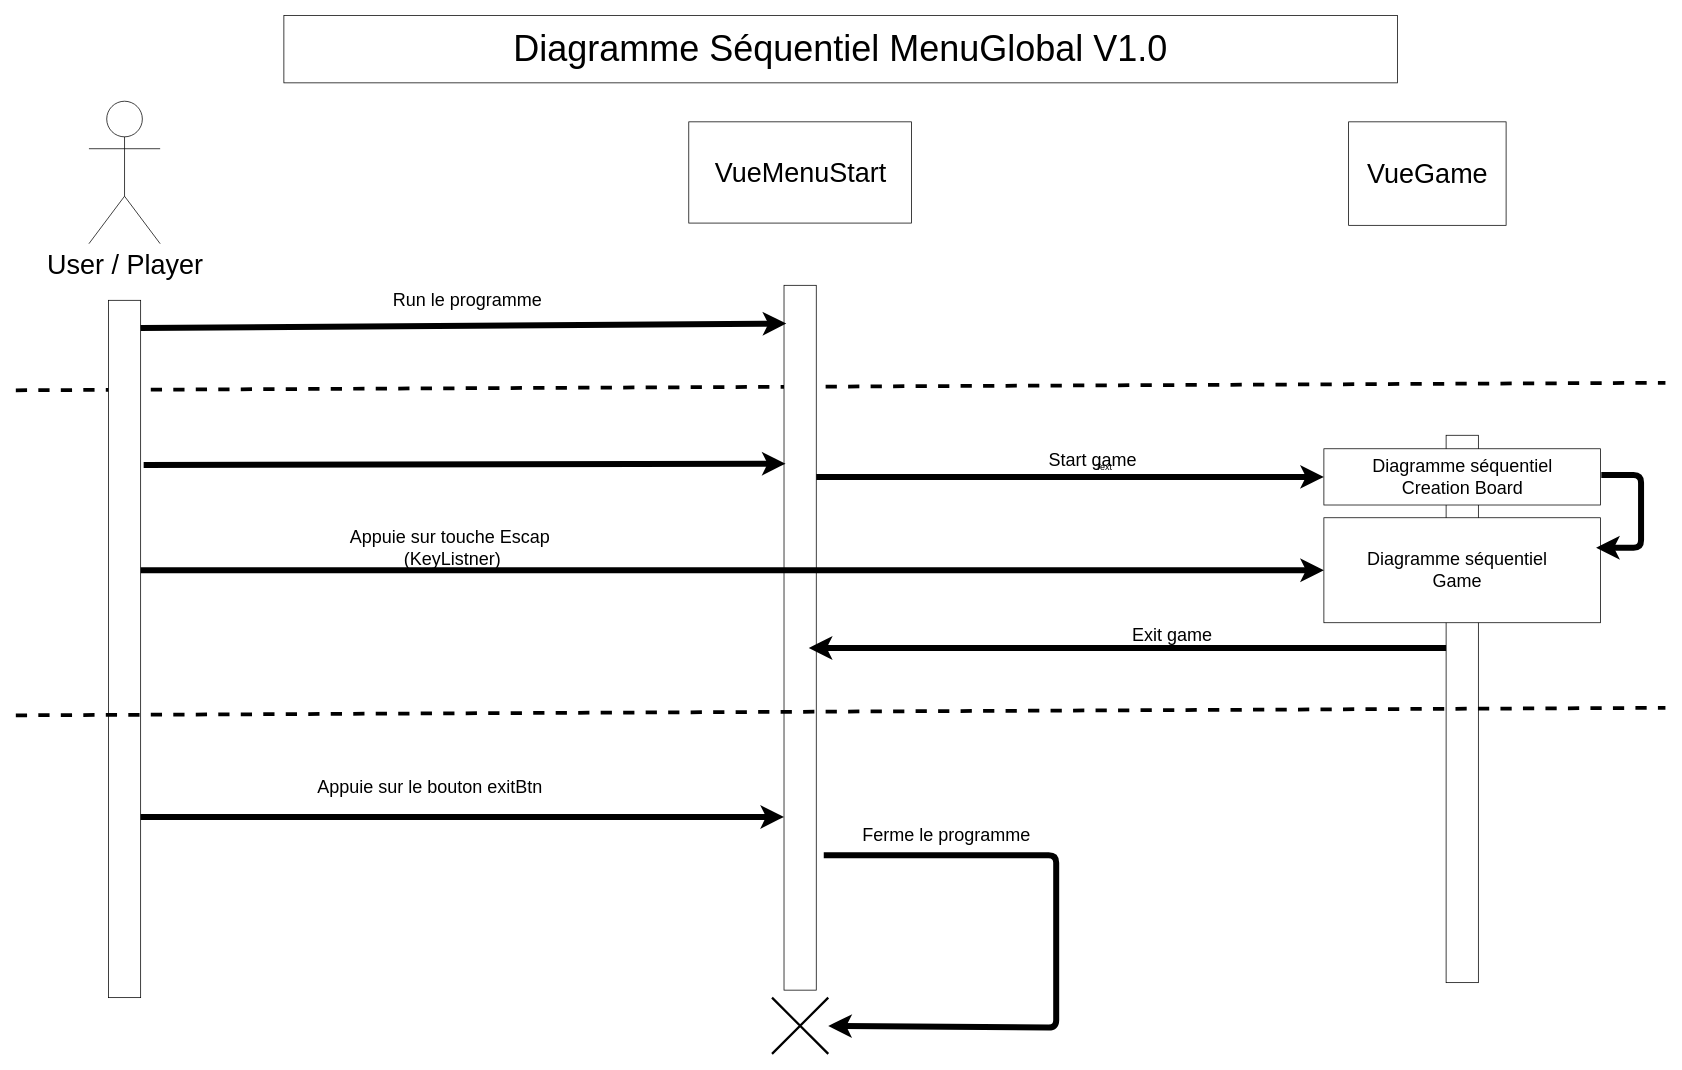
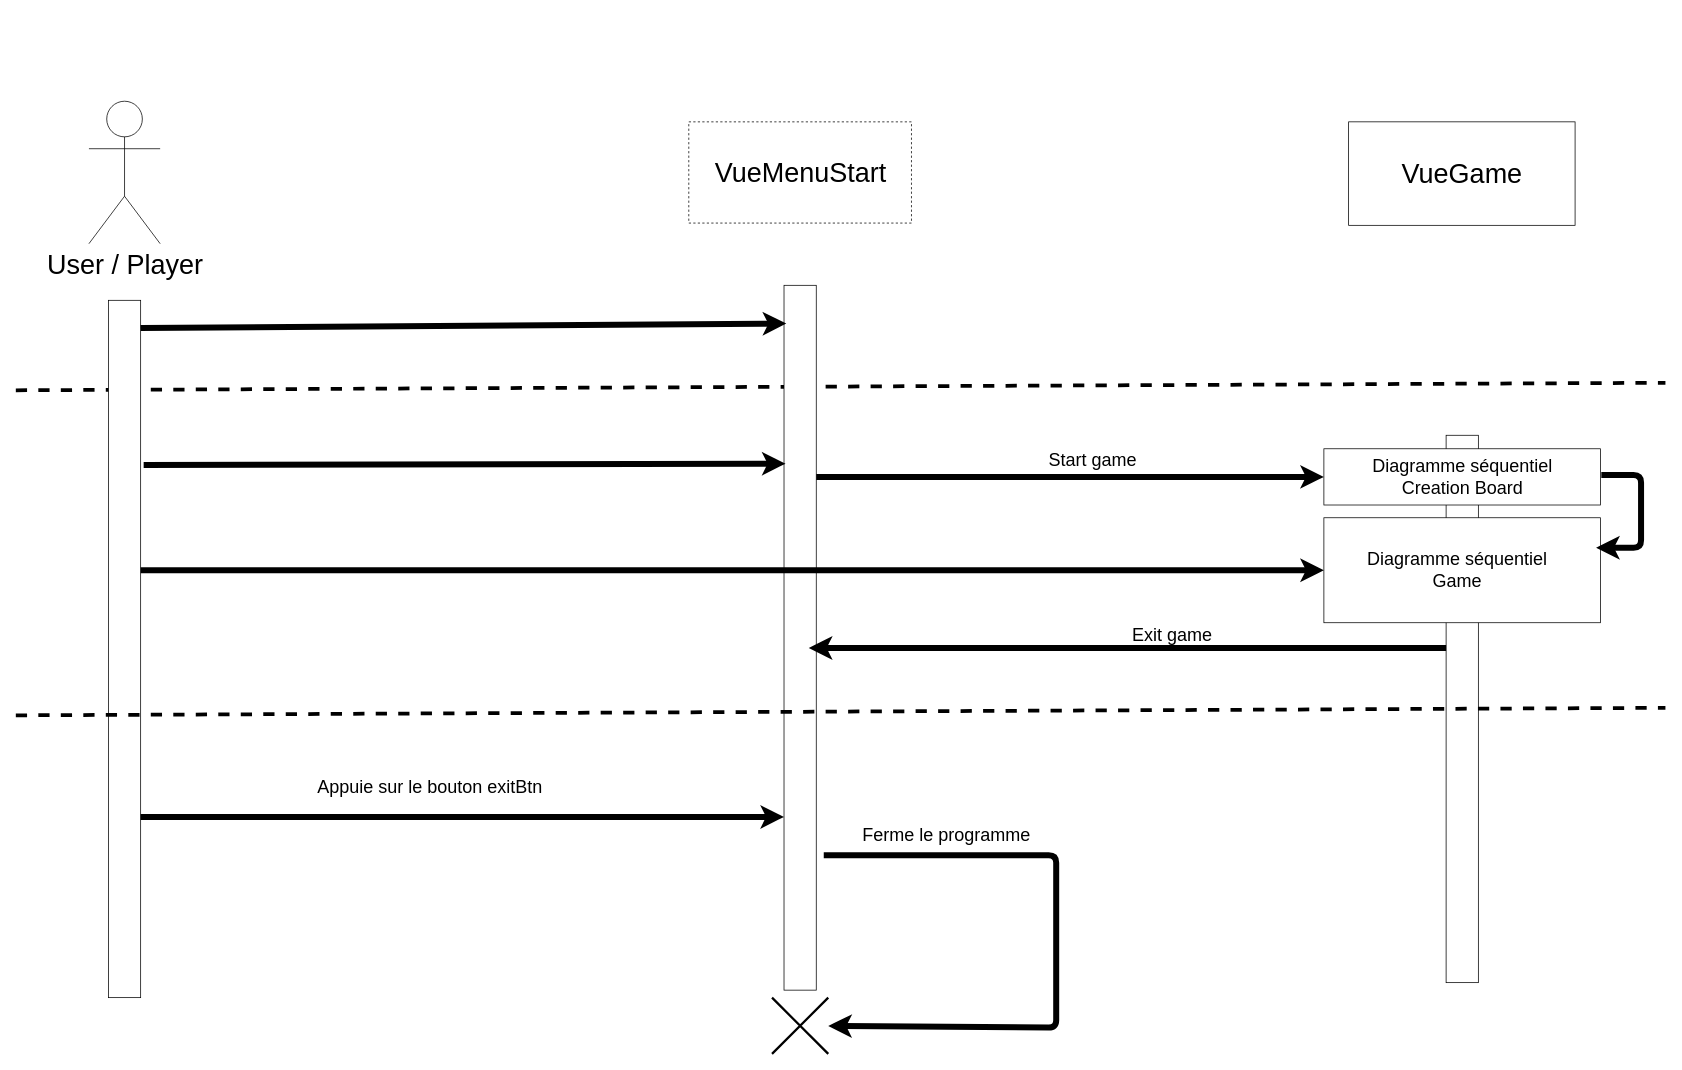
(841, 49) -> none
(800, 173) -> (800, 173)
(1428, 174) -> (1462, 174)
(468, 300) -> none
(1110, 468) -> none
(453, 548) -> none
